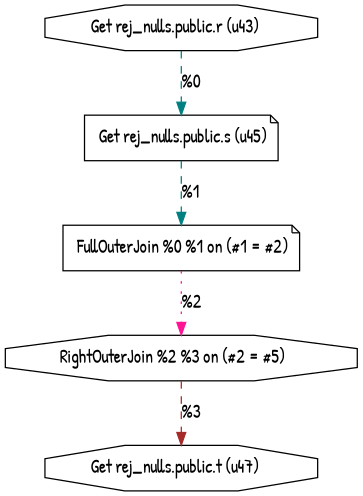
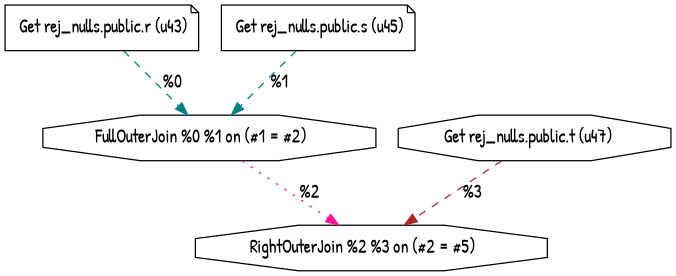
(181, 28) -> (102, 28)
(181, 77) -> (151, 78)
(181, 248) -> (209, 138)
(181, 407) -> (458, 189)
